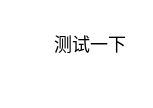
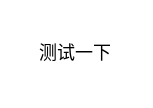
(91, 46) -> (76, 53)
